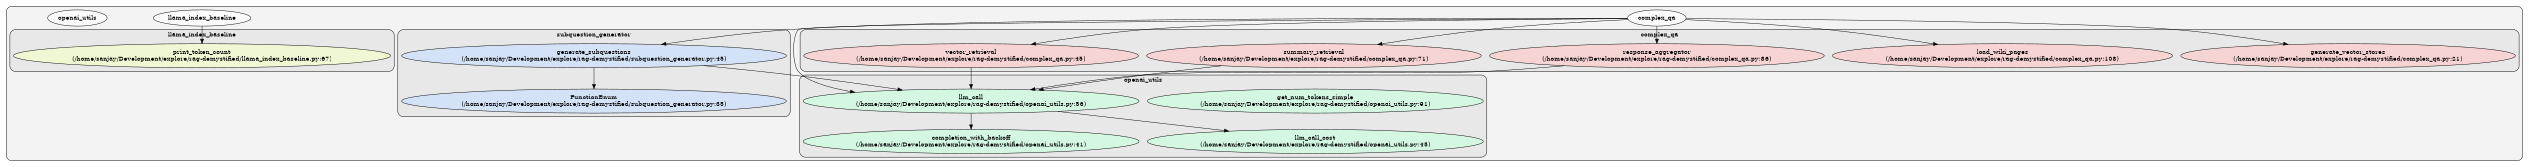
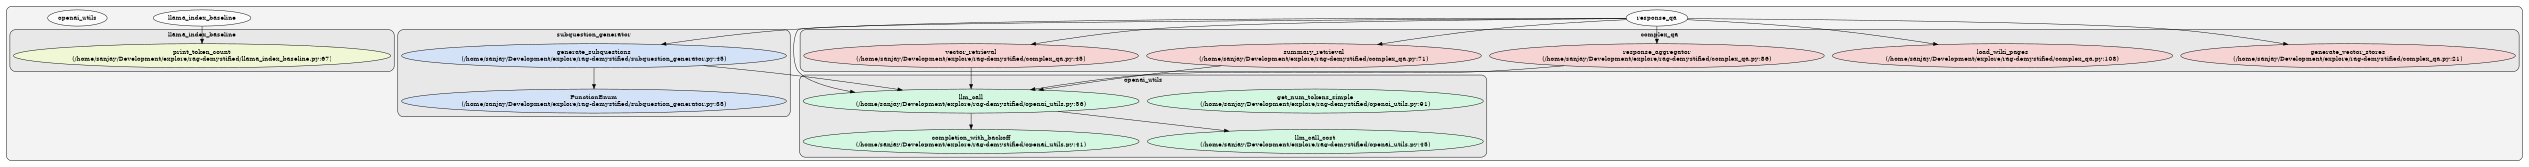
(1657, 18) -> (1657, 18)
